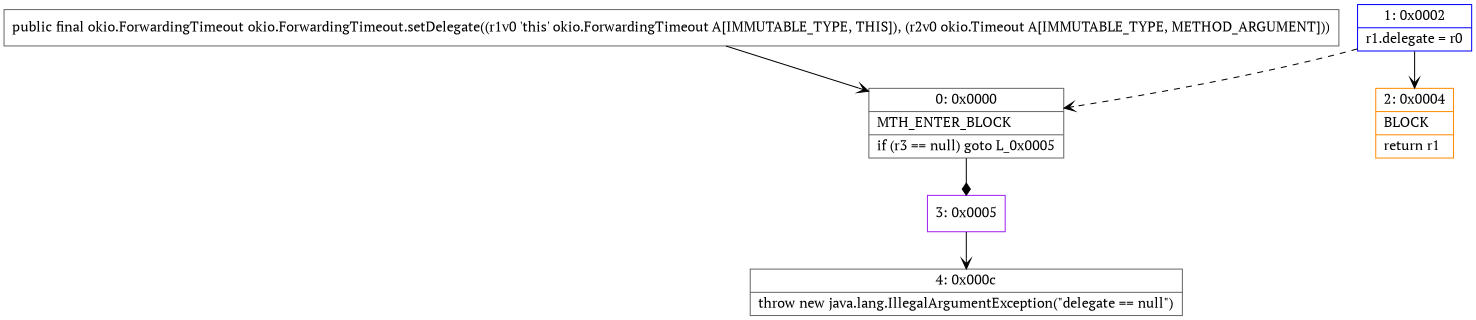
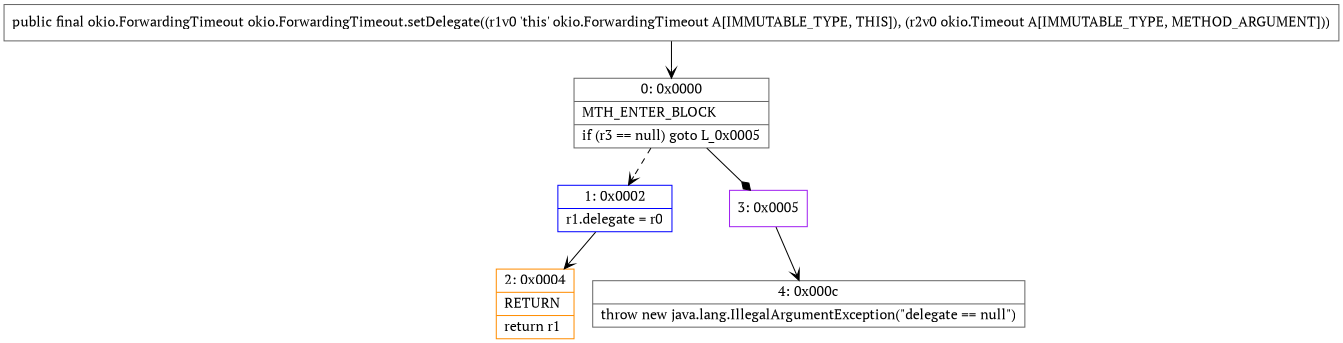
(1217, 81) -> (642, 162)
(1407, 123) -> (533, 303)
